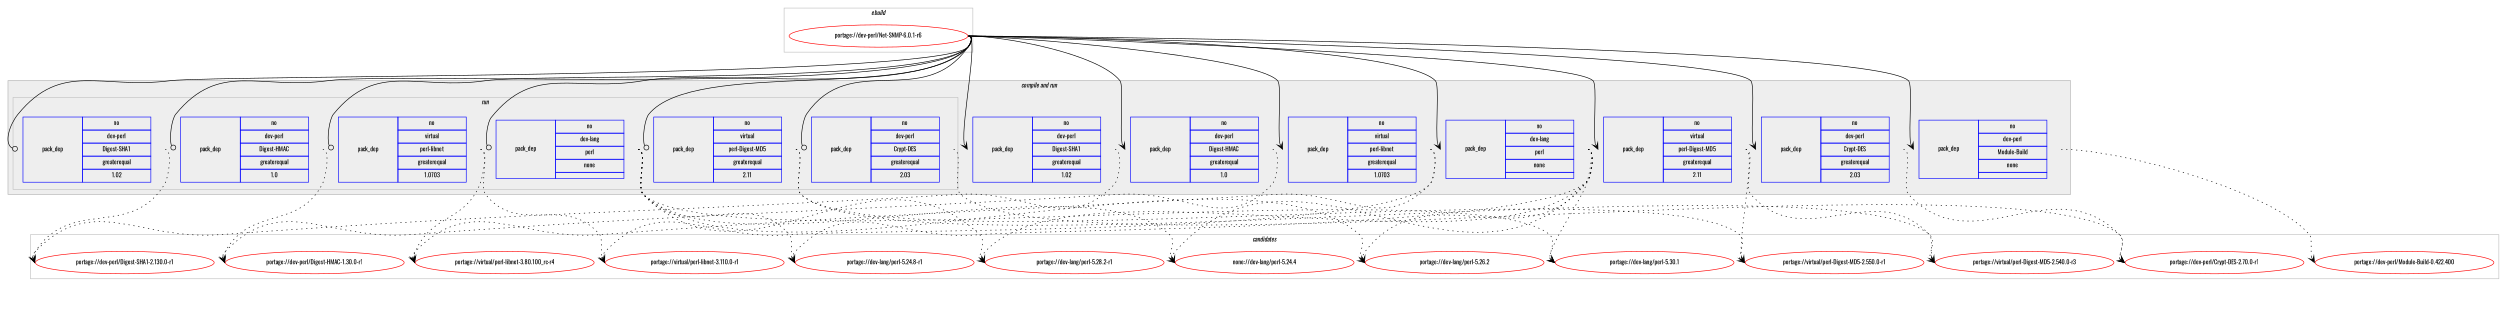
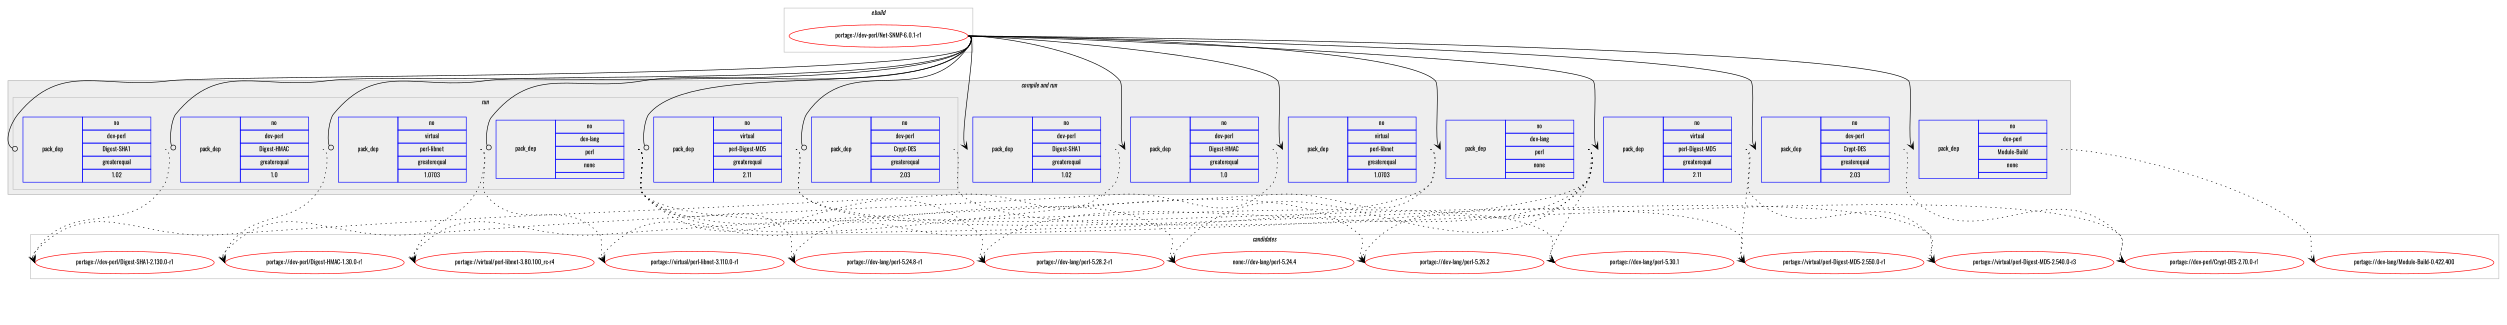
(878, 36) -> (878, 36)
(2404, 263) -> (2404, 263)
